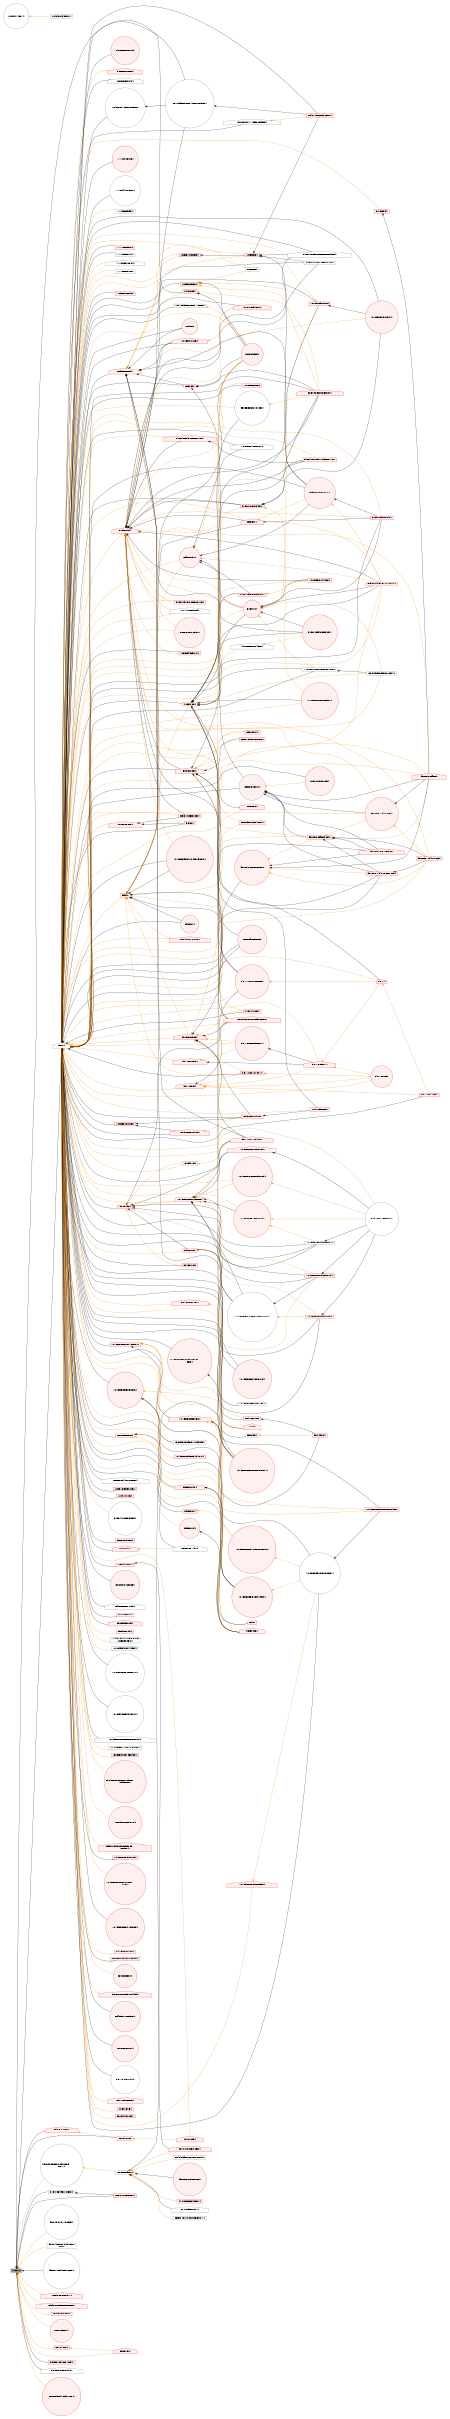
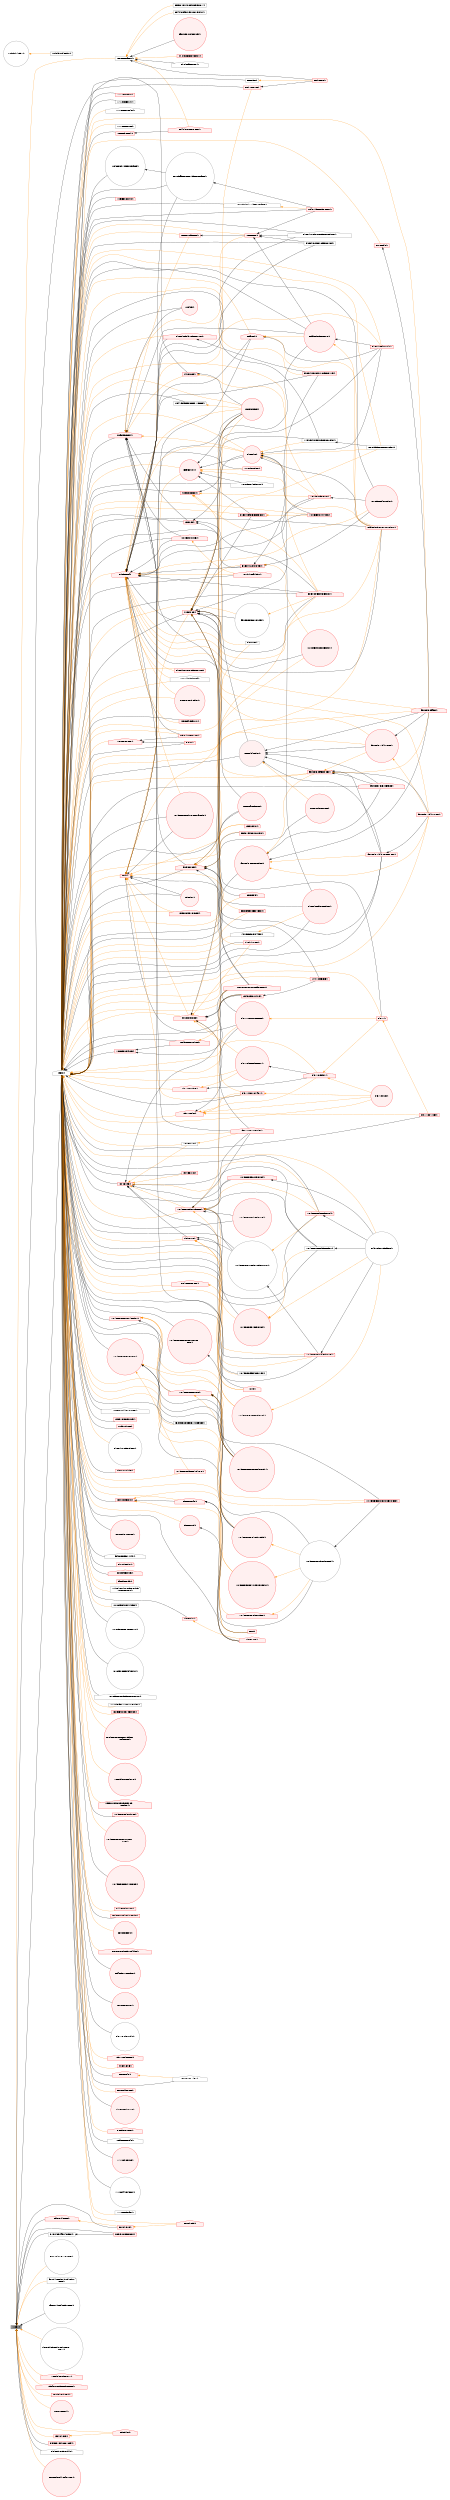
none -> (259, 1184)
(100, 2170) -> (19, 1156)
